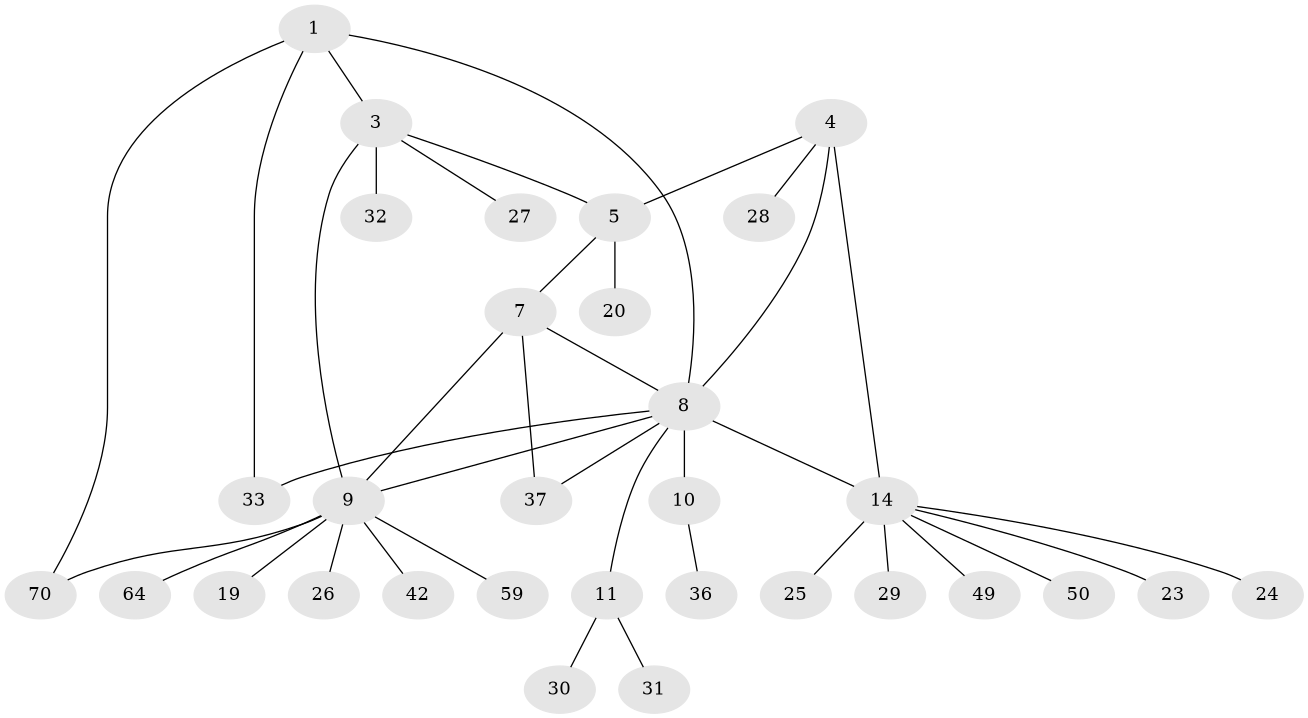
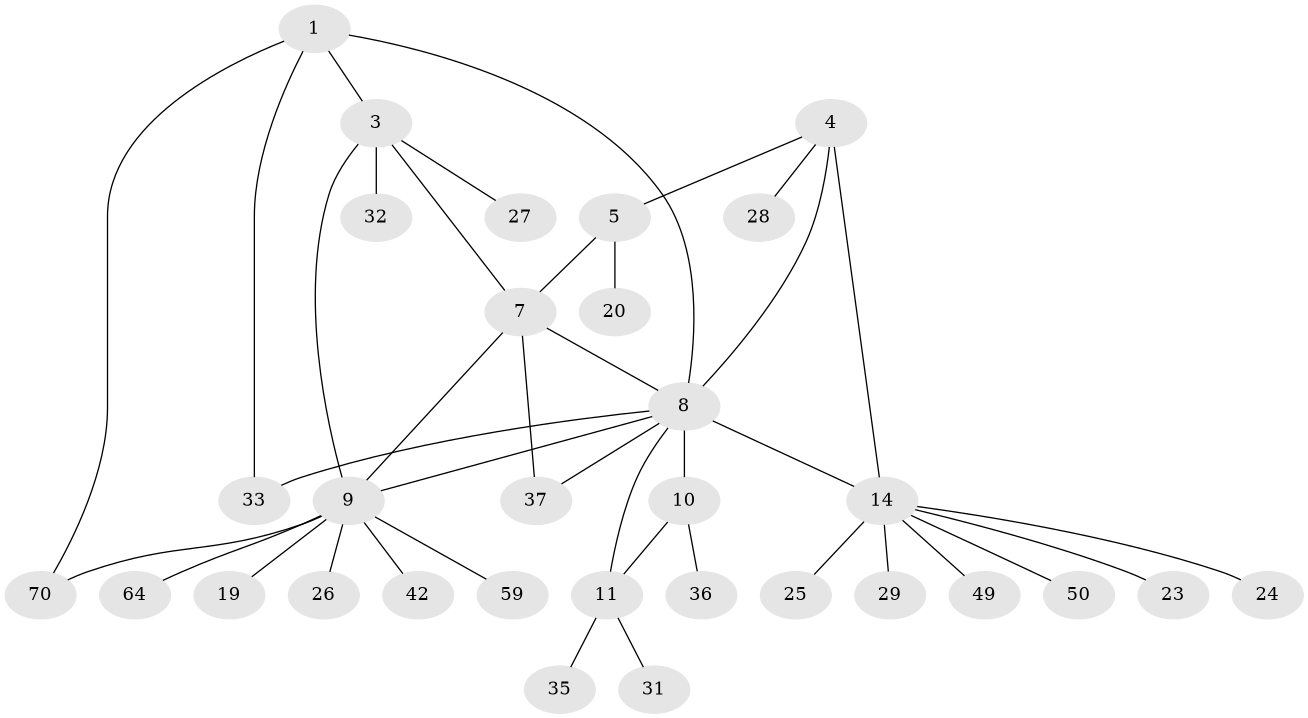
(498, 167) -> (448, 218)
none -> (646, 548)
(560, 690) -> (560, 690)
